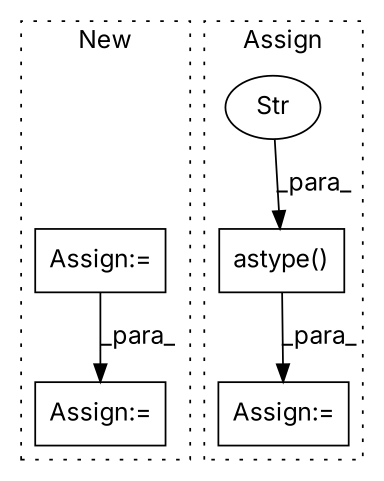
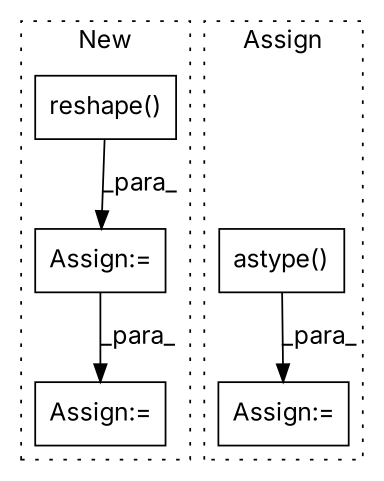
none -> (106, 107)
(273, 107) -> none
